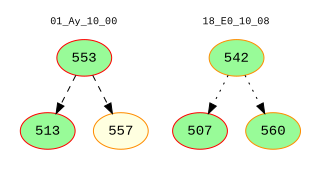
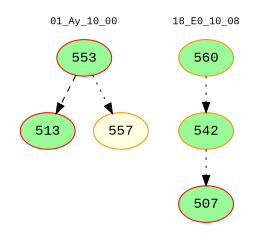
(100, 90) -> (100, 90)
(252, 90) -> (206, 89)
